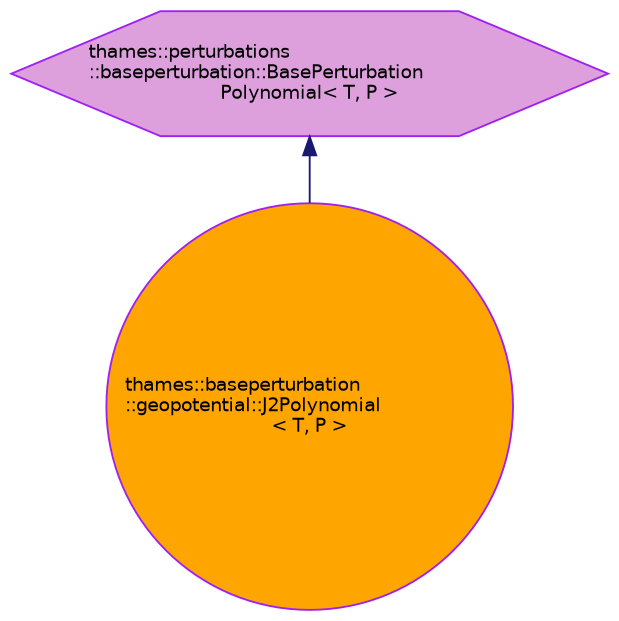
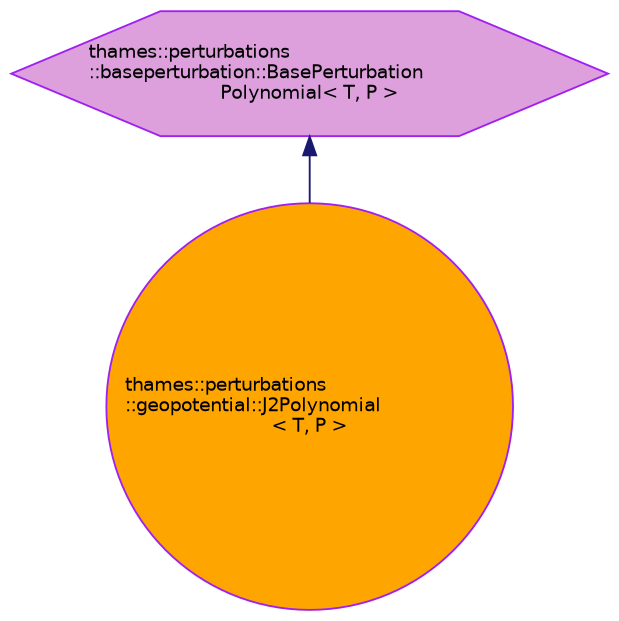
(310, 407) -> (310, 407)
